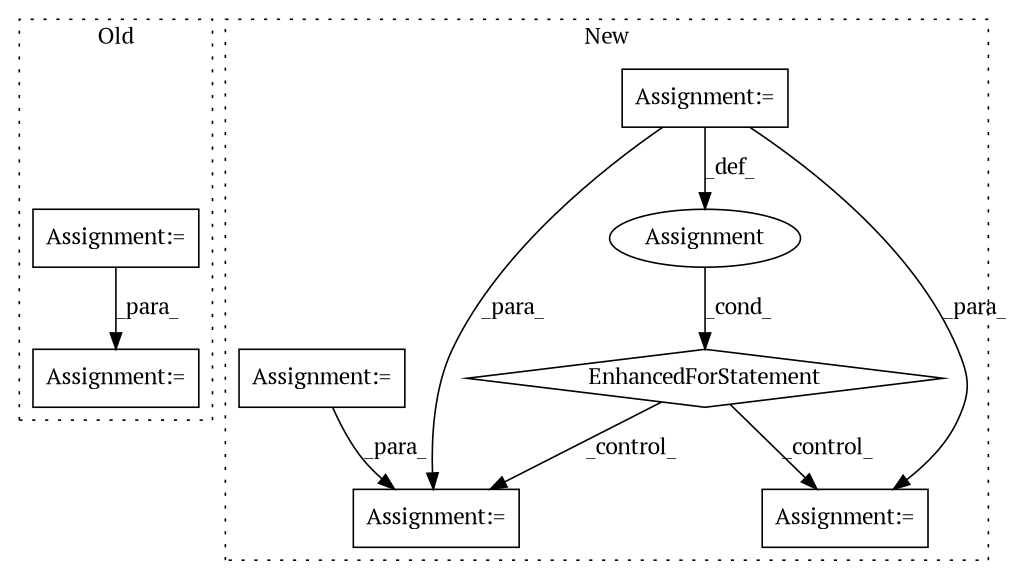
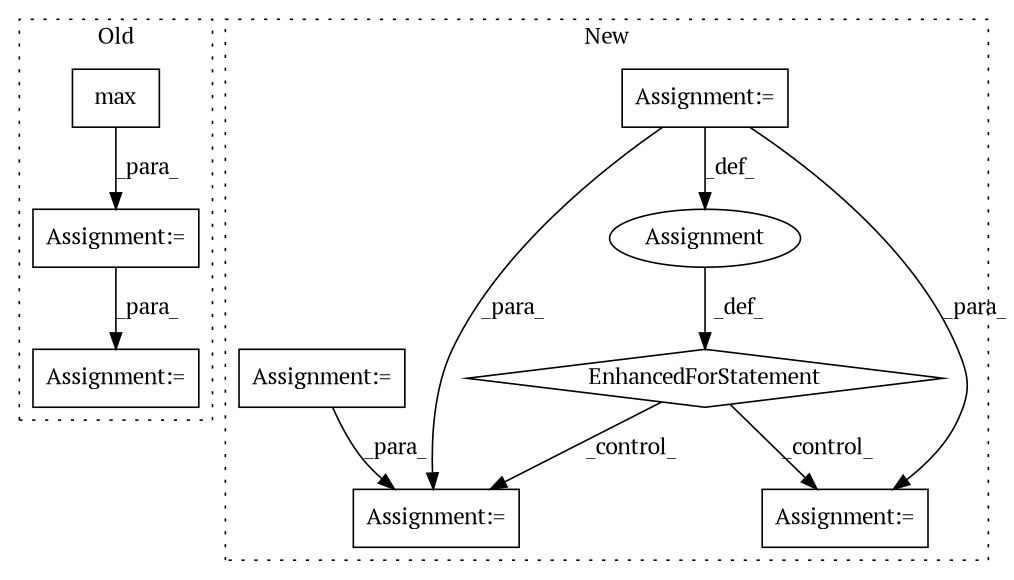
none -> (116, 98)
(739, 308) -> (739, 308)
